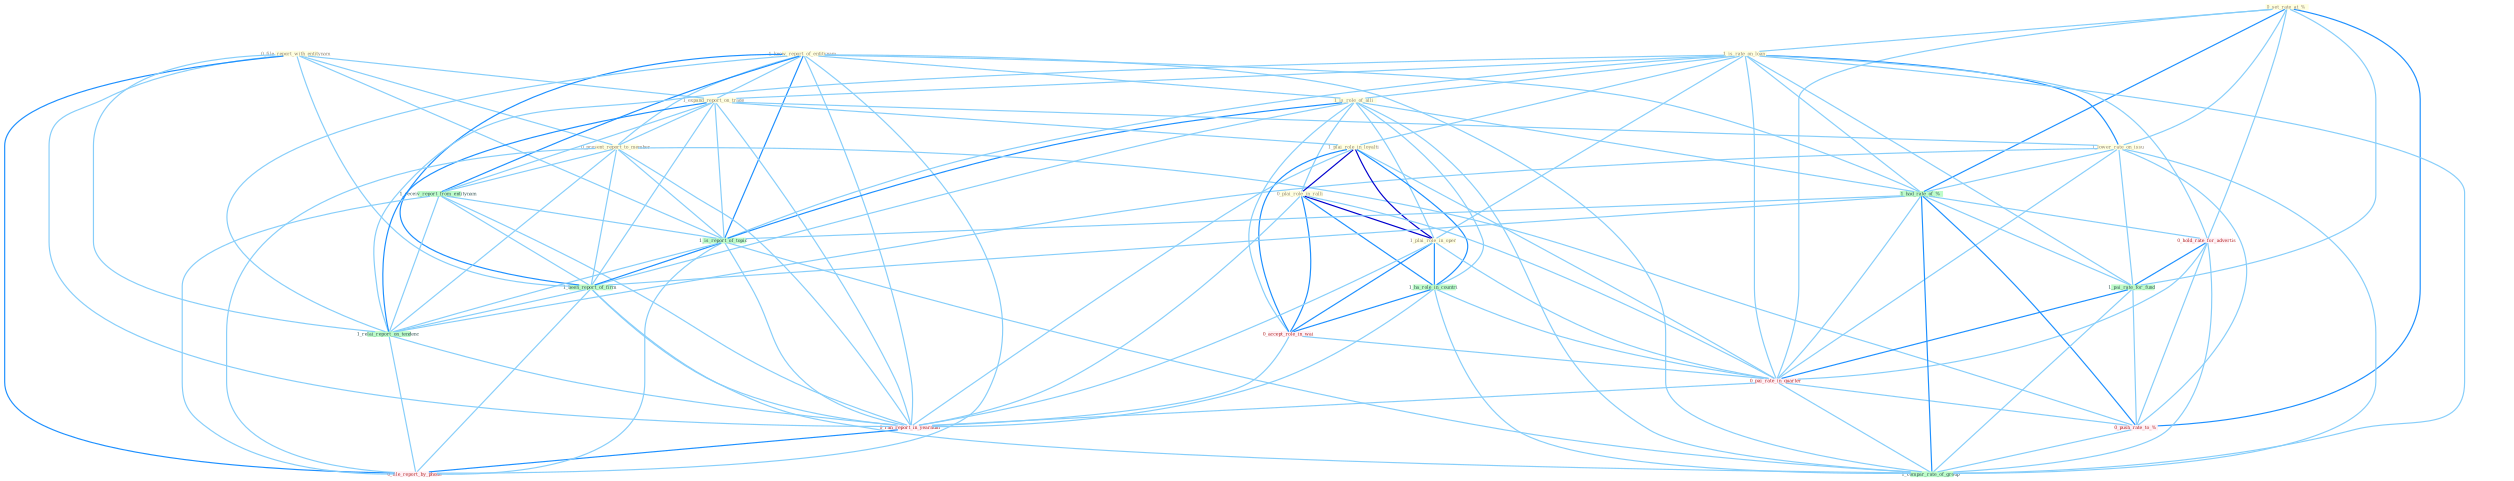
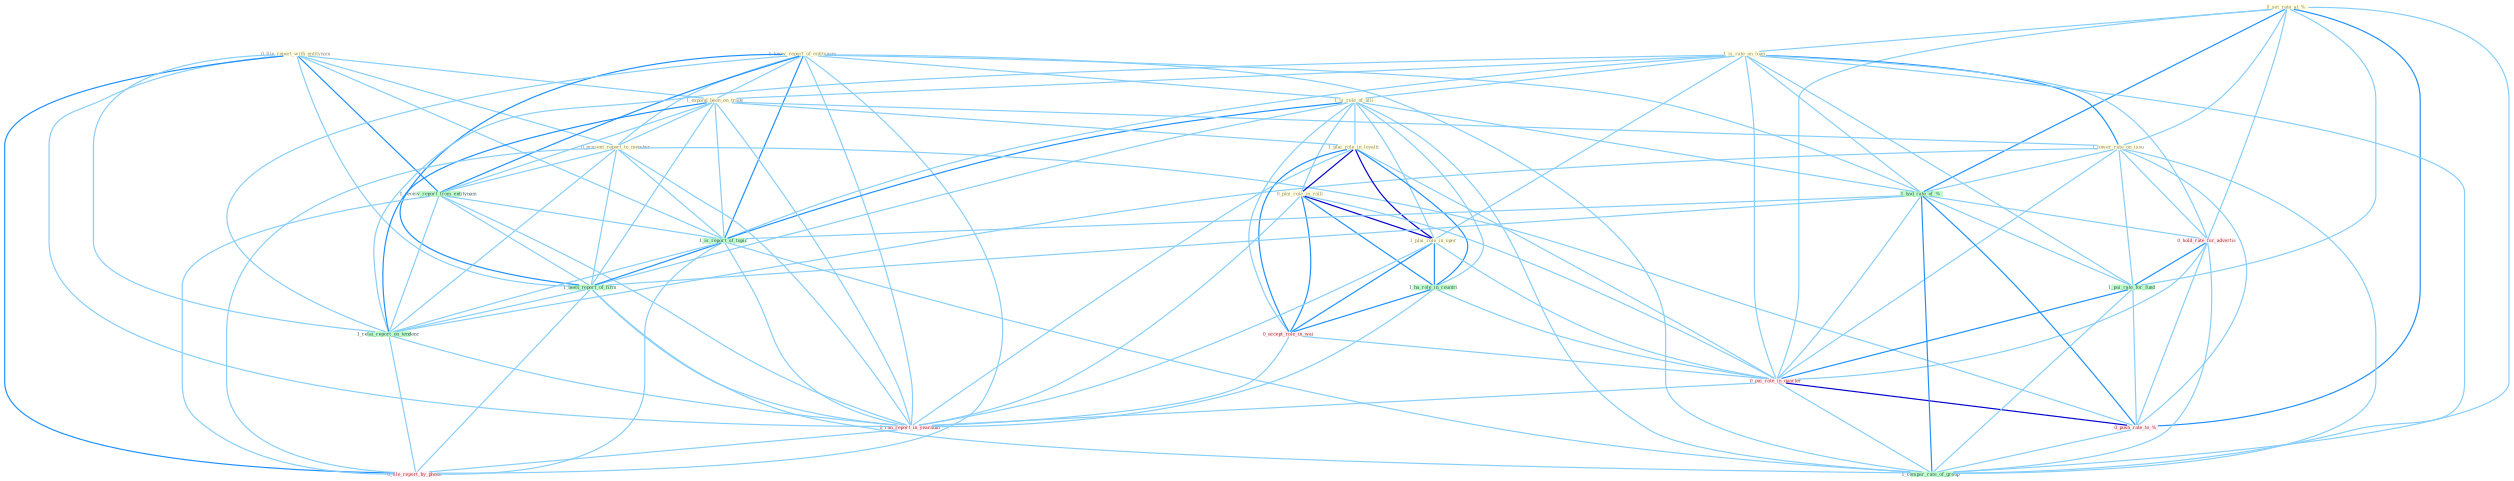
(715, 100) -> (715, 100)
(1550, 100) -> (1355, 129)
none -> (361, 117)
none -> (2163, 194)
(1957, 404) -> (1957, 404)
(663, 451) -> (663, 451)
(1629, 460) -> (2493, 398)
